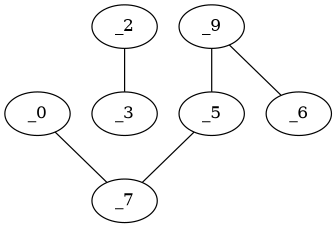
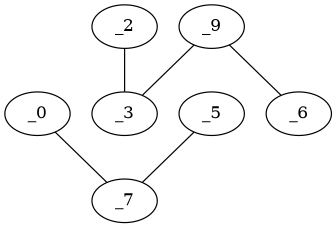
(212, 70) -> (168, 70)
